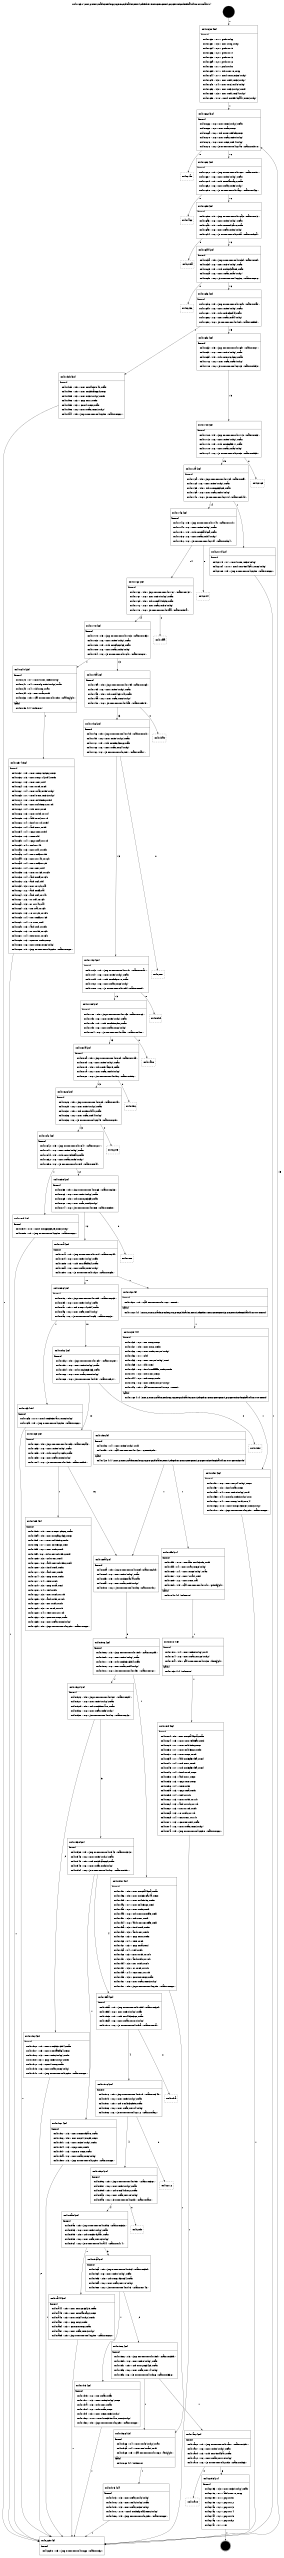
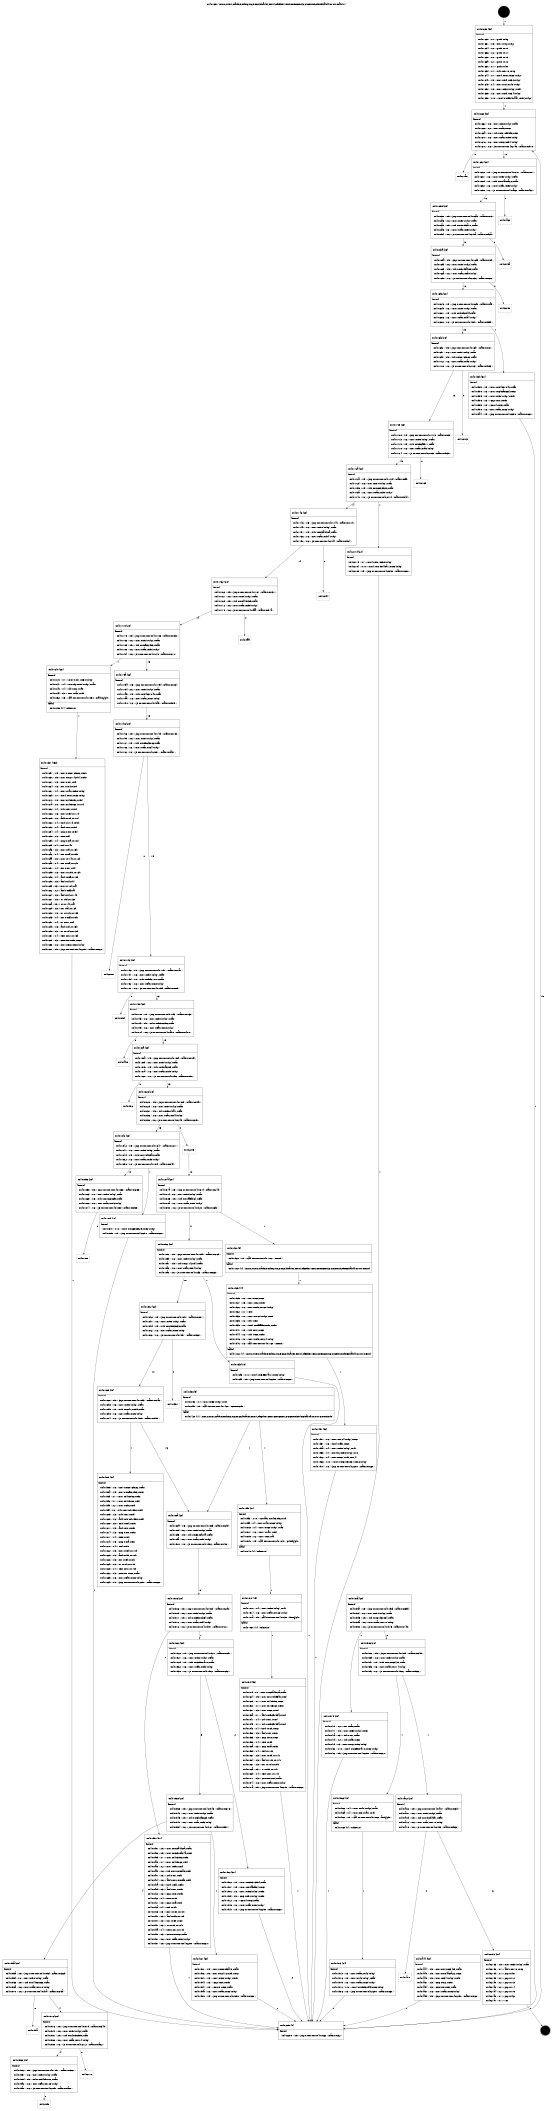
none -> (462, 439)
(159, 738) -> none
(85, 1226) -> (189, 1164)
(181, 2211) -> (201, 2013)
(95, 2230) -> none
